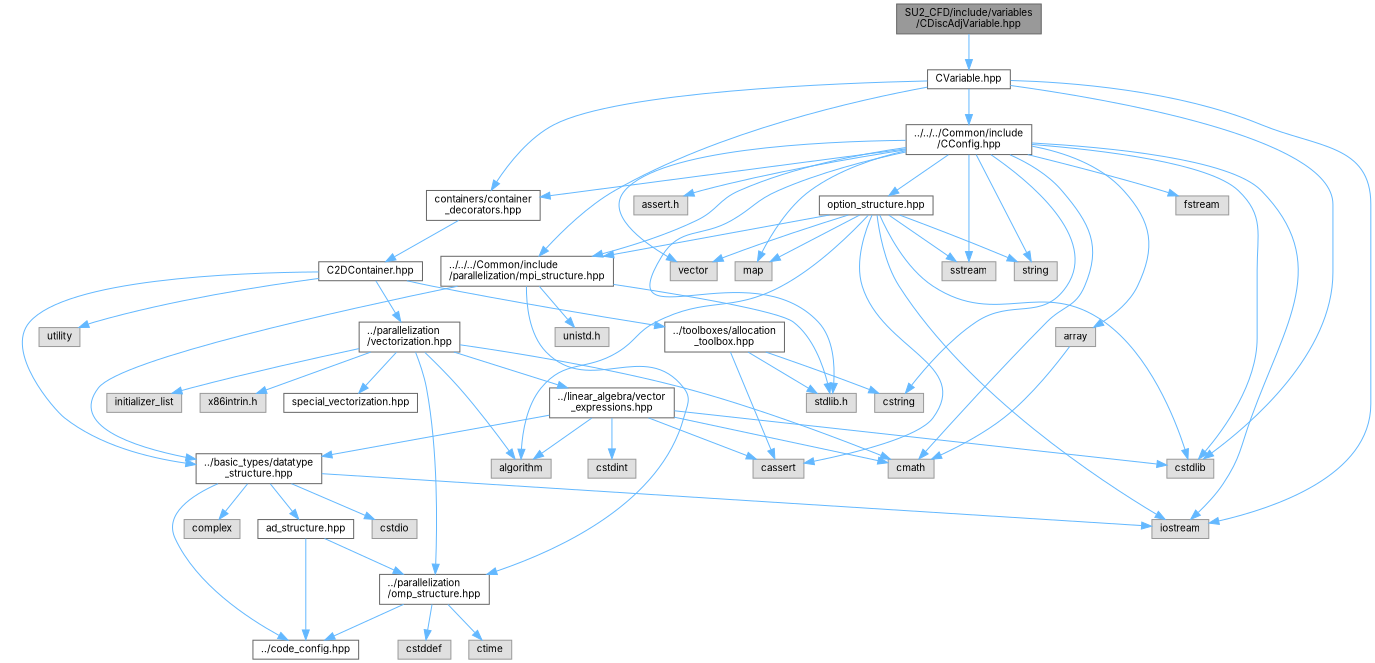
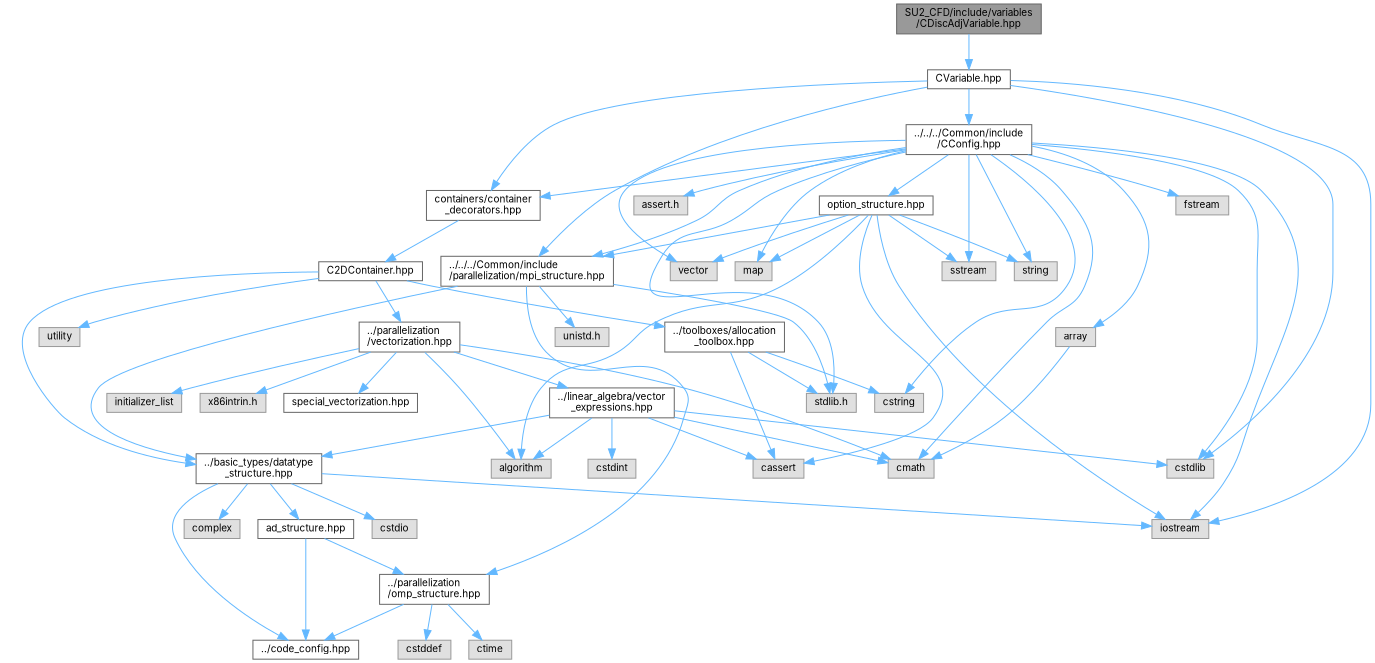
(1019, 303) -> none
(435, 457) -> none
